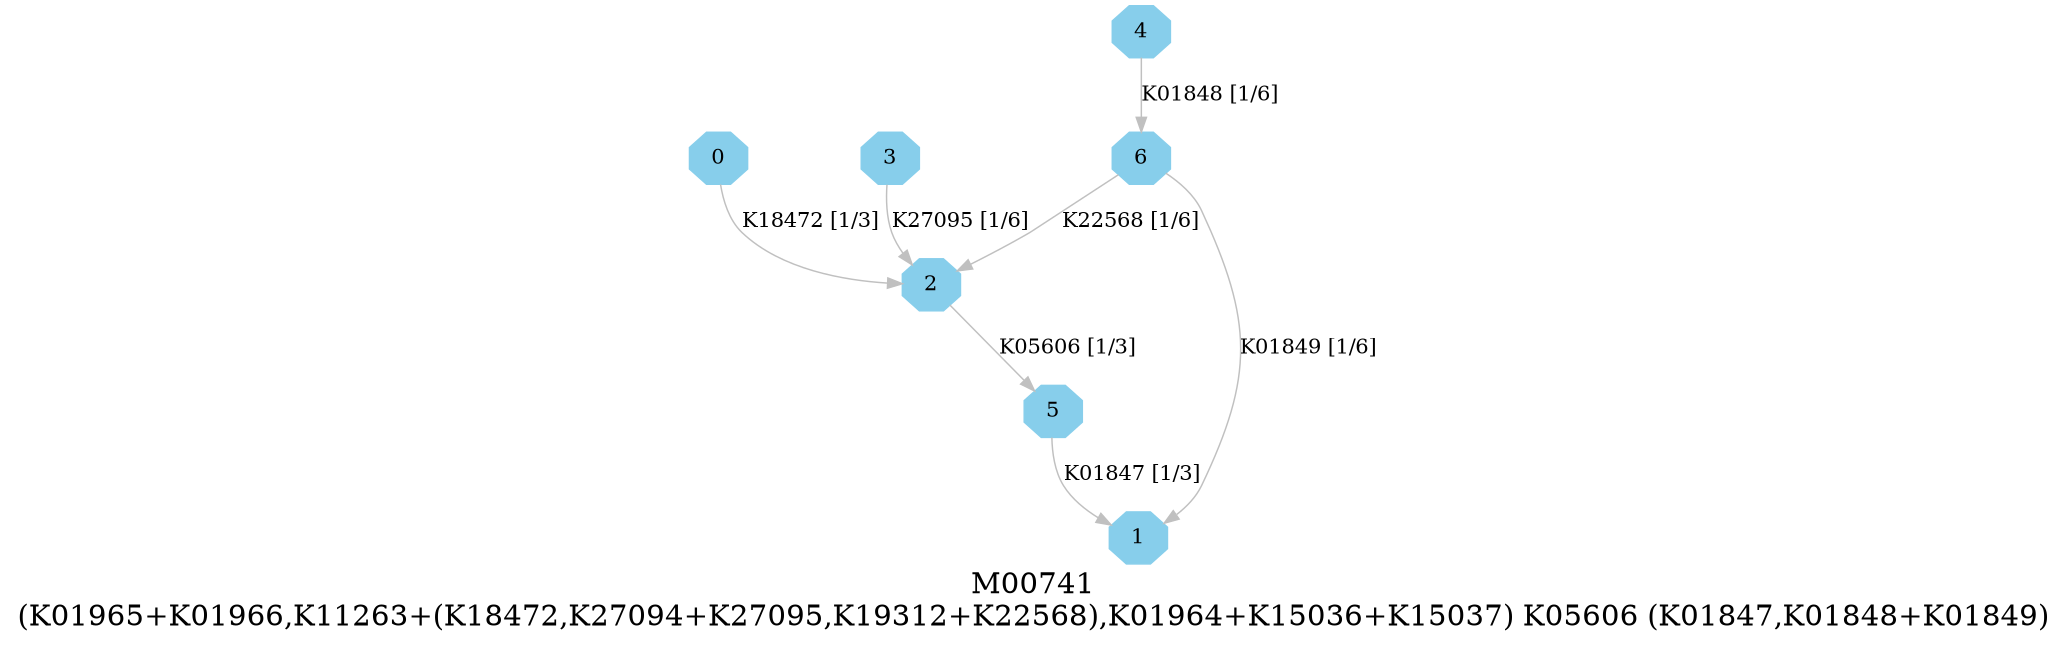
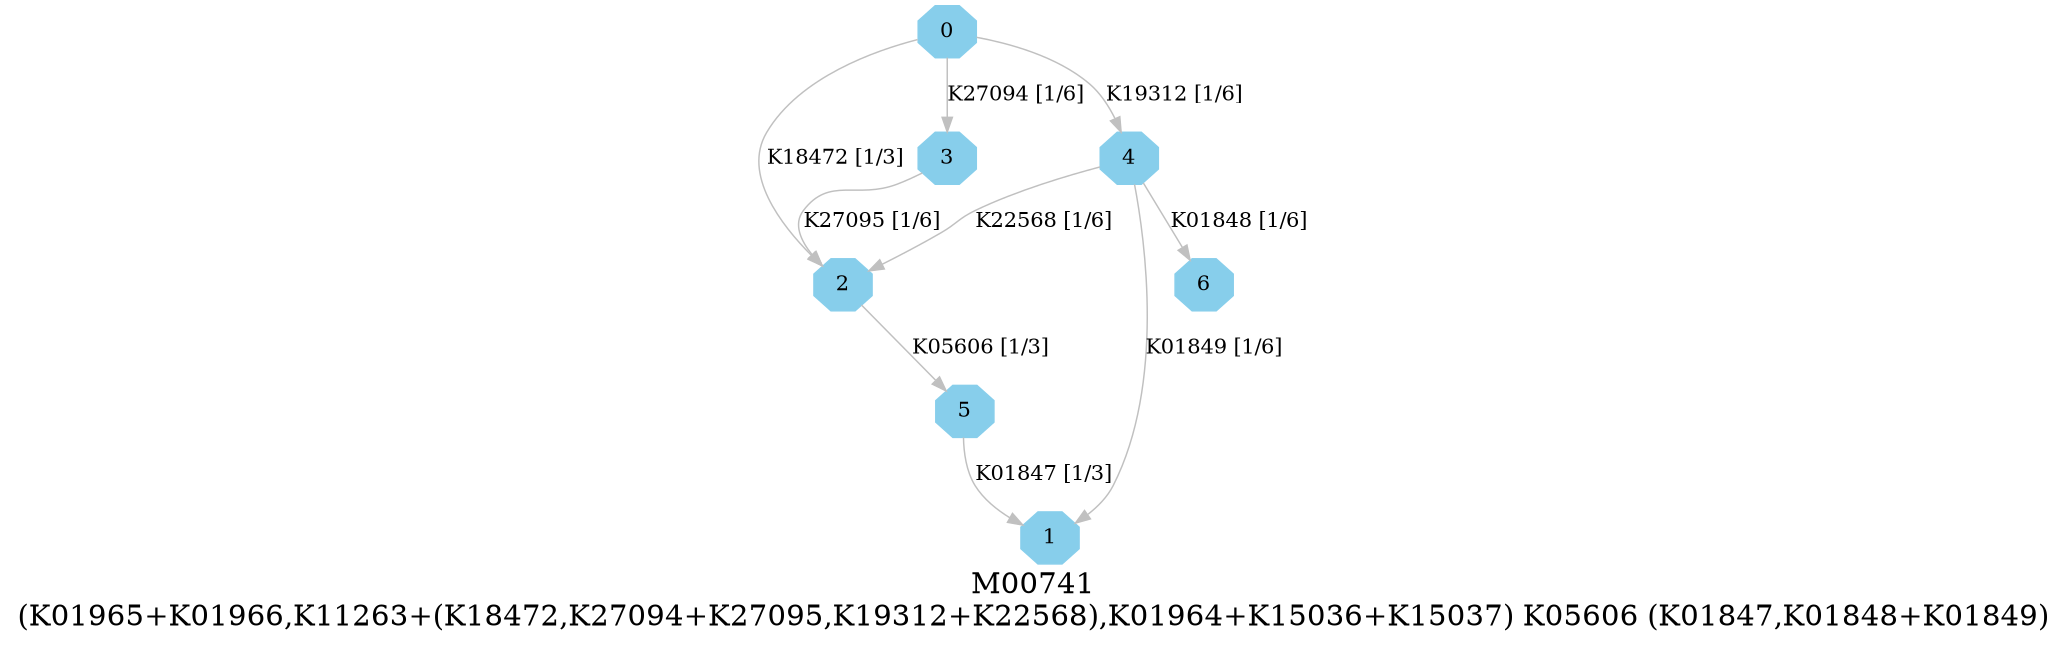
none -> (1056, 62)
none -> (947, 87)
(1046, 222) -> (986, 205)
(1240, 341) -> (1146, 356)
